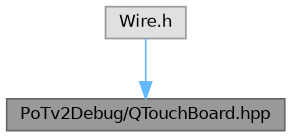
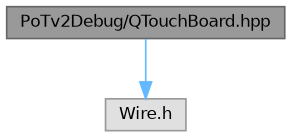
(146, 60) -> (146, 60)
